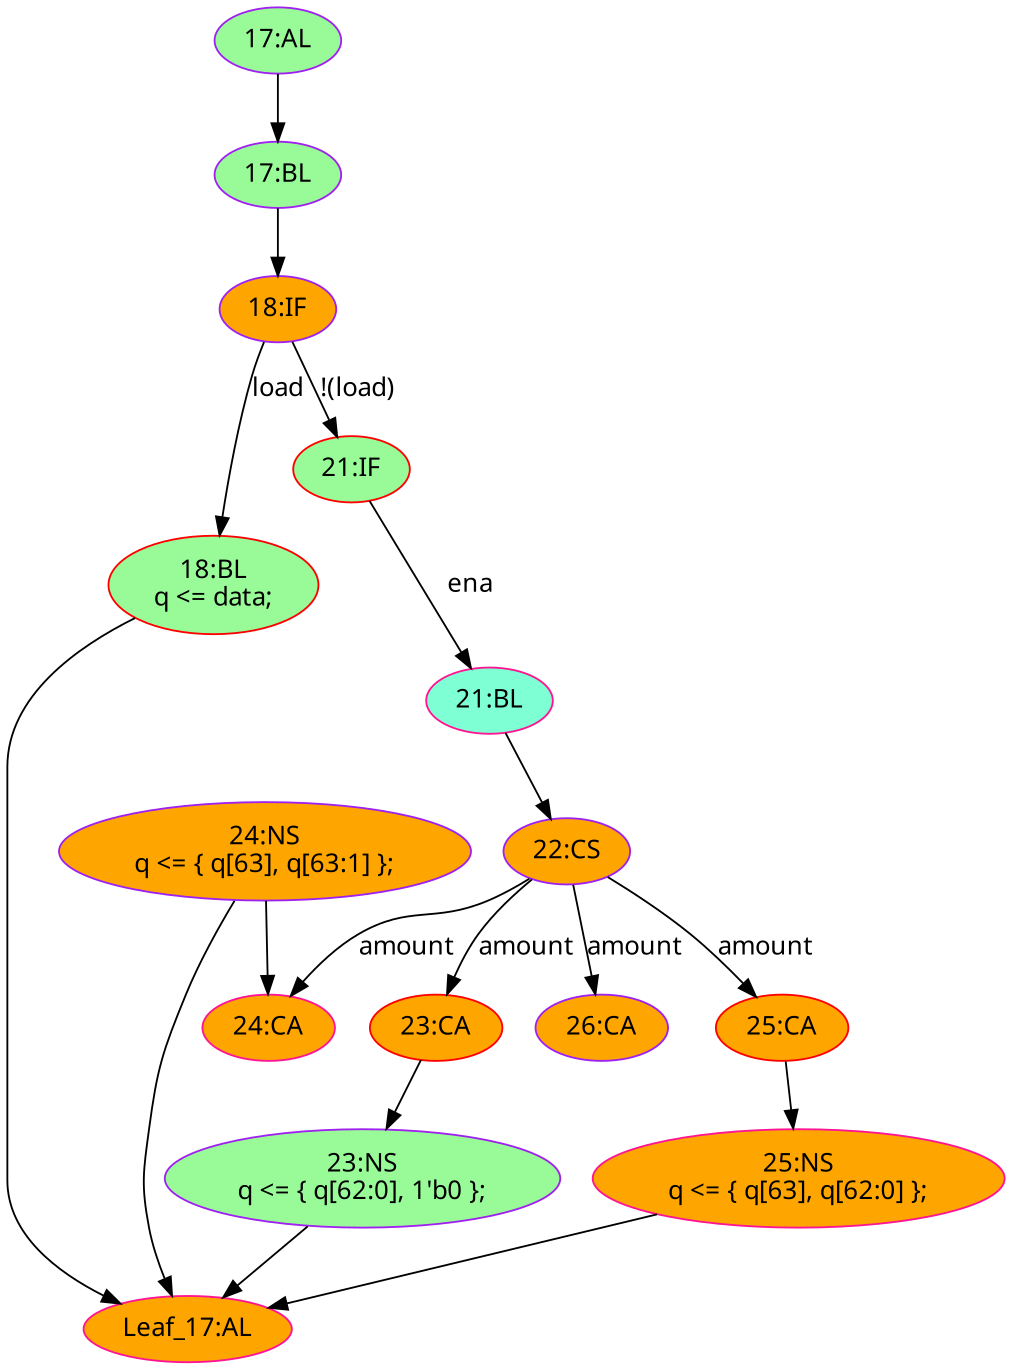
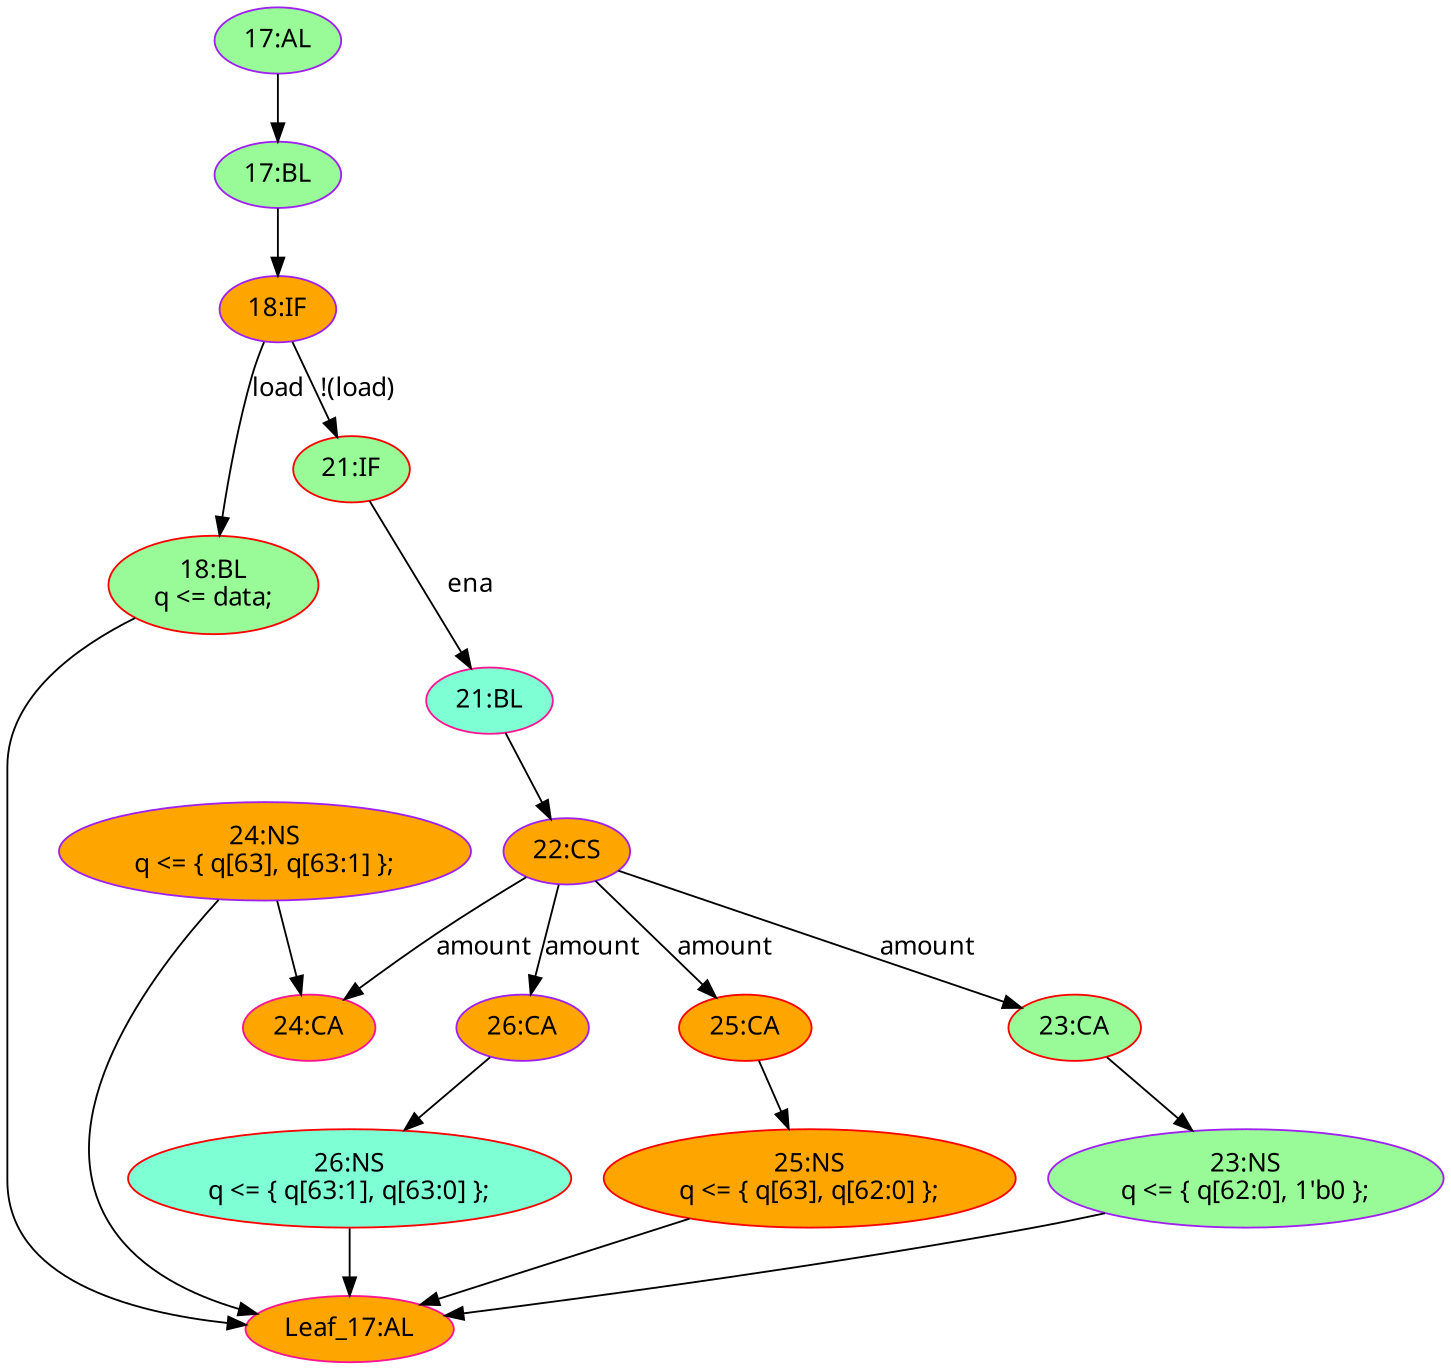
(436, 1028) -> (1075, 1028)
none -> (350, 1178)
(799, 1178) -> (810, 1178)
